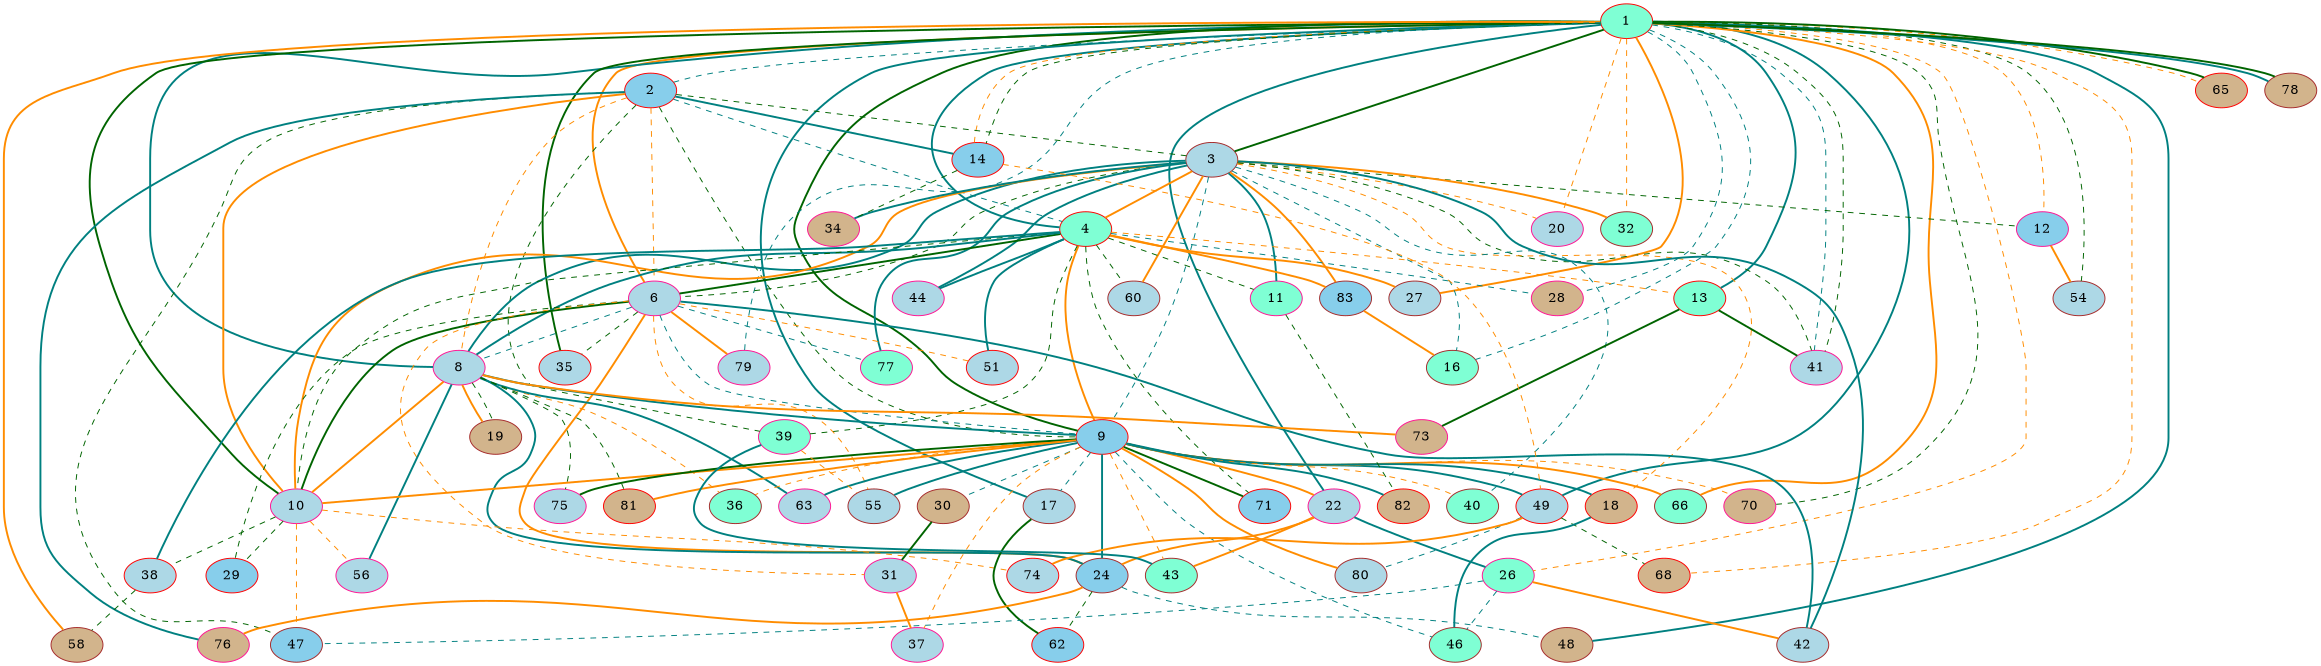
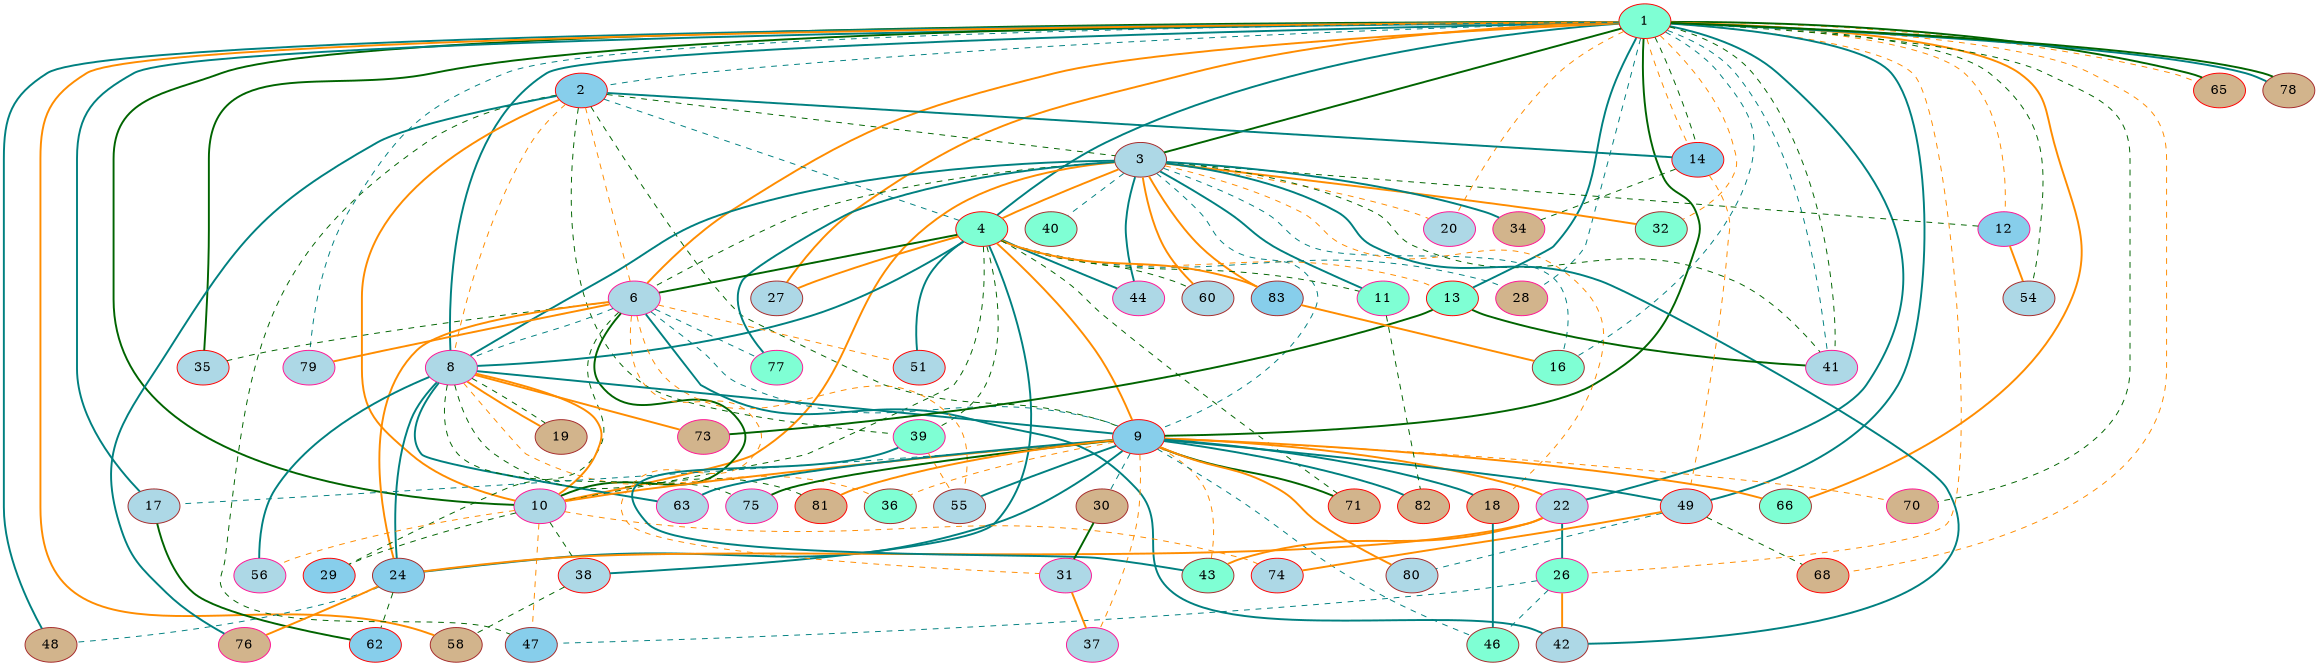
(1365, 472) -> none
(1265, 506) -> (1354, 506)
